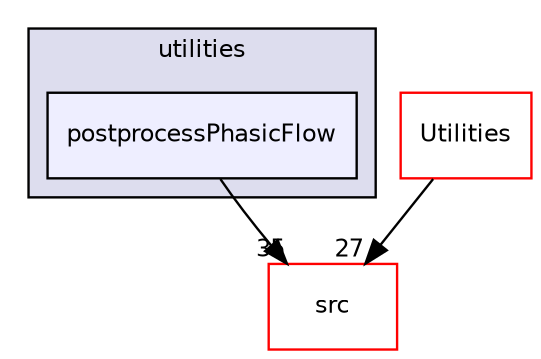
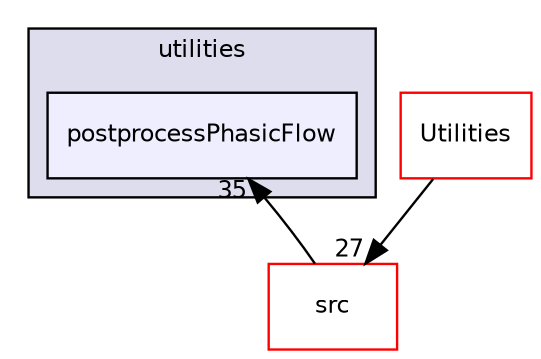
(245, 213) -> (290, 230)
